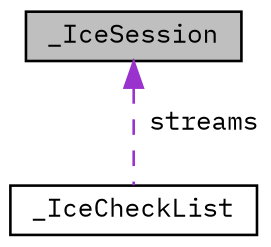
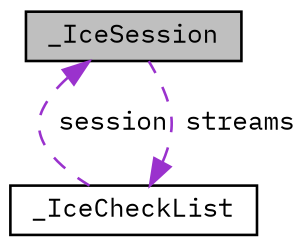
none -> (170, 110)
(197, 123) -> (106, 123)
